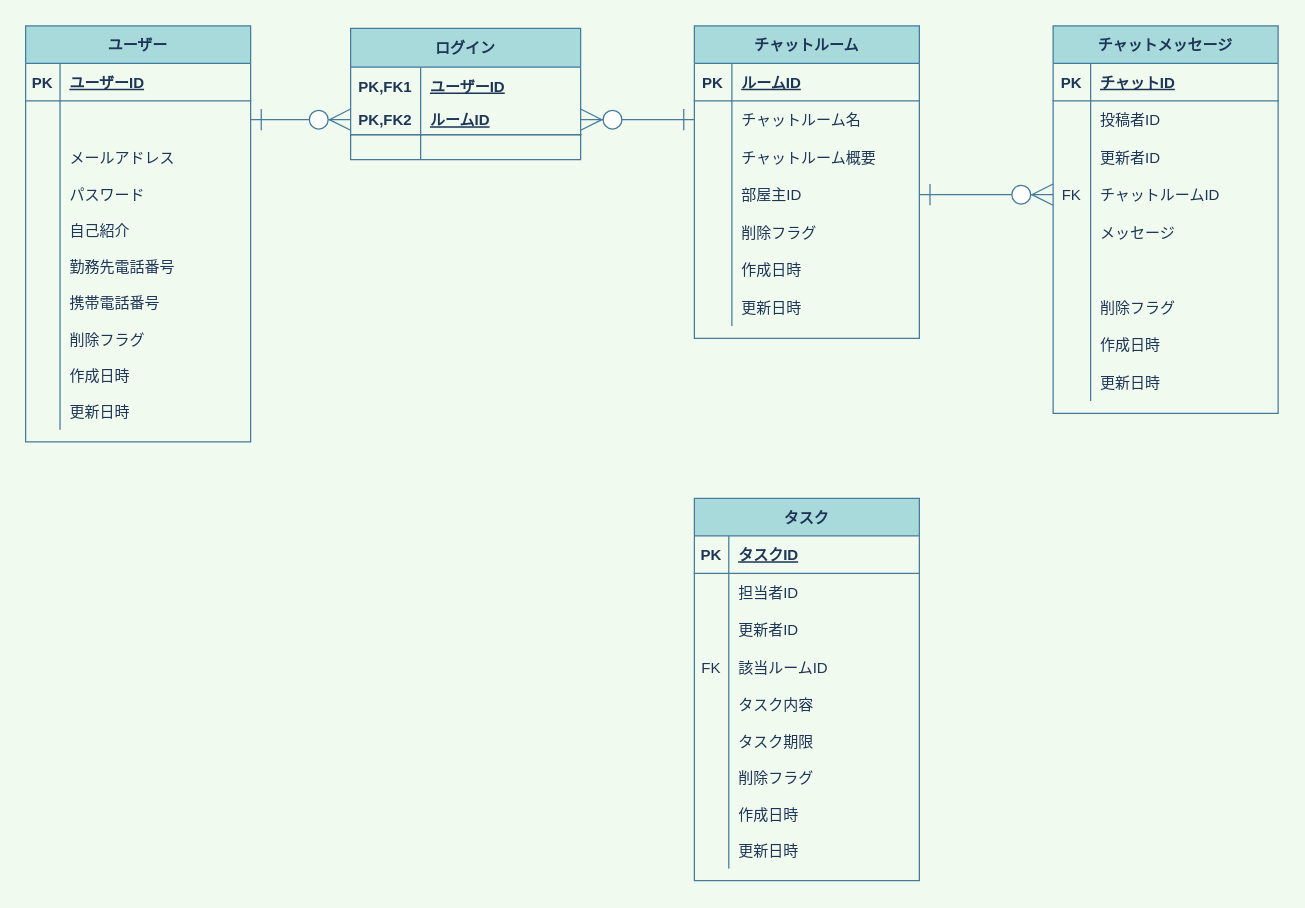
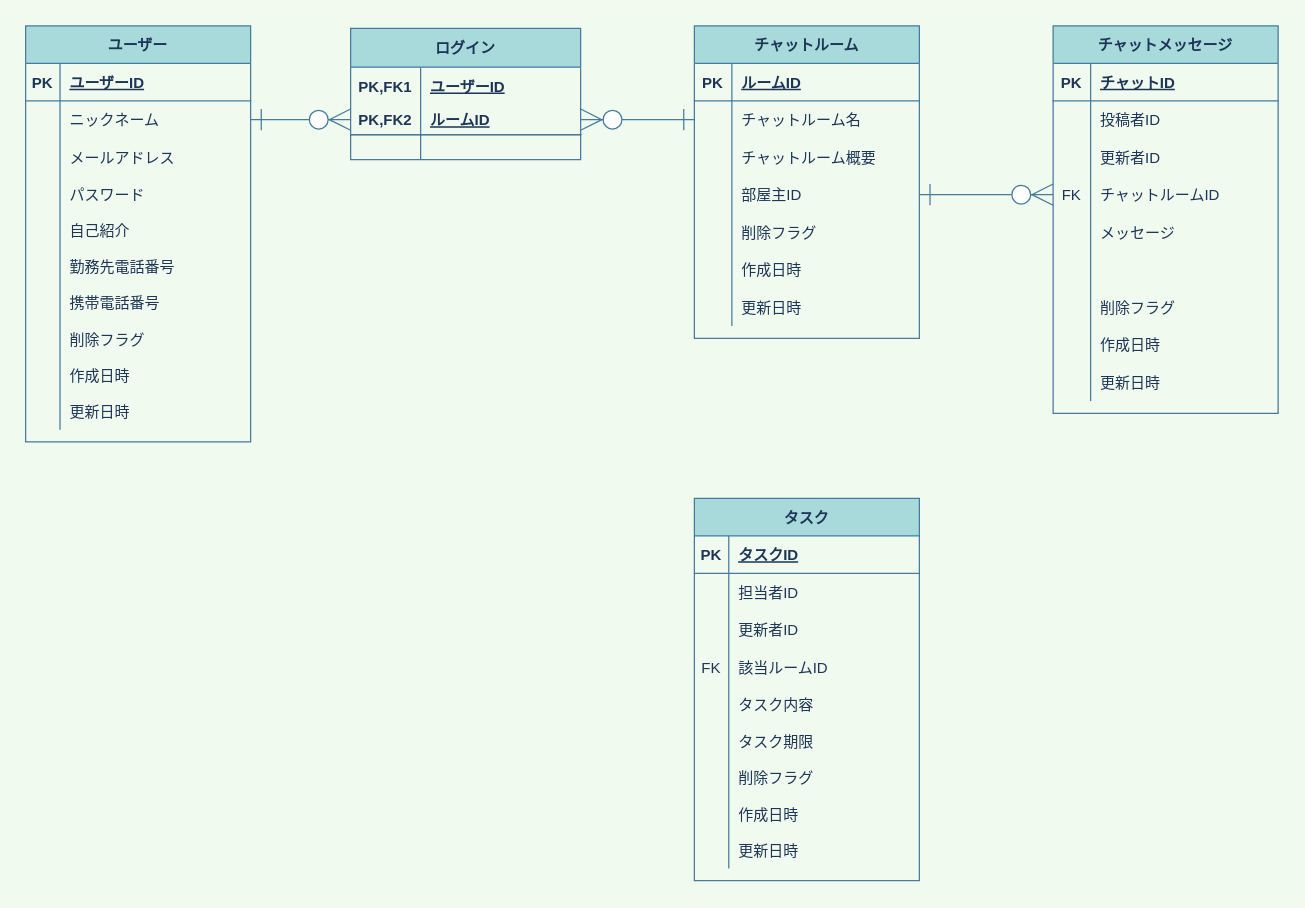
none -> (155, 119)
